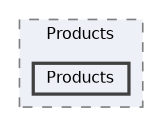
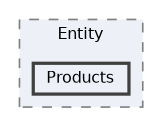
(81, 35) -> (81, 35)
